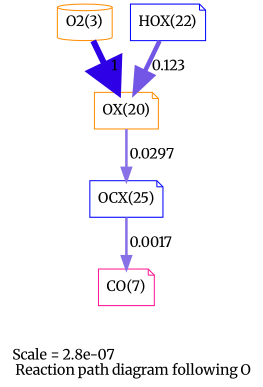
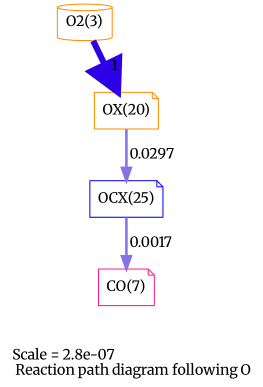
(168, 22) -> none
